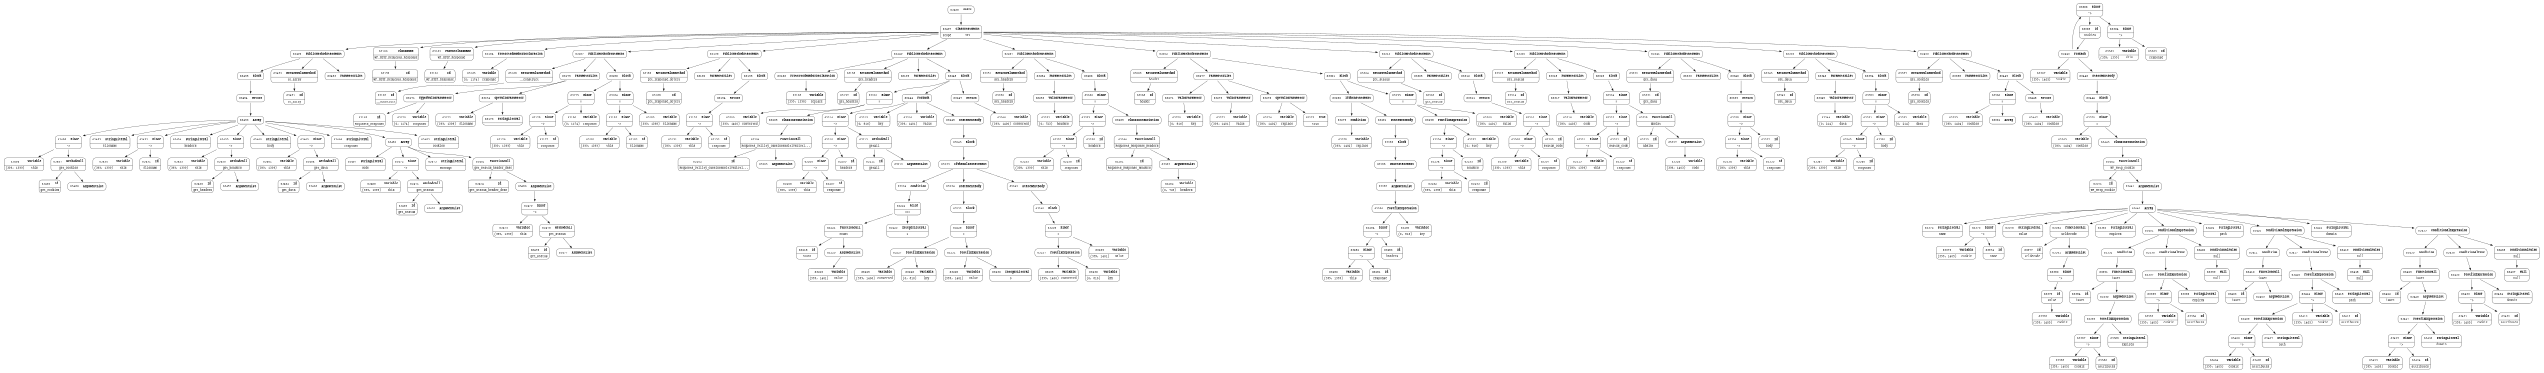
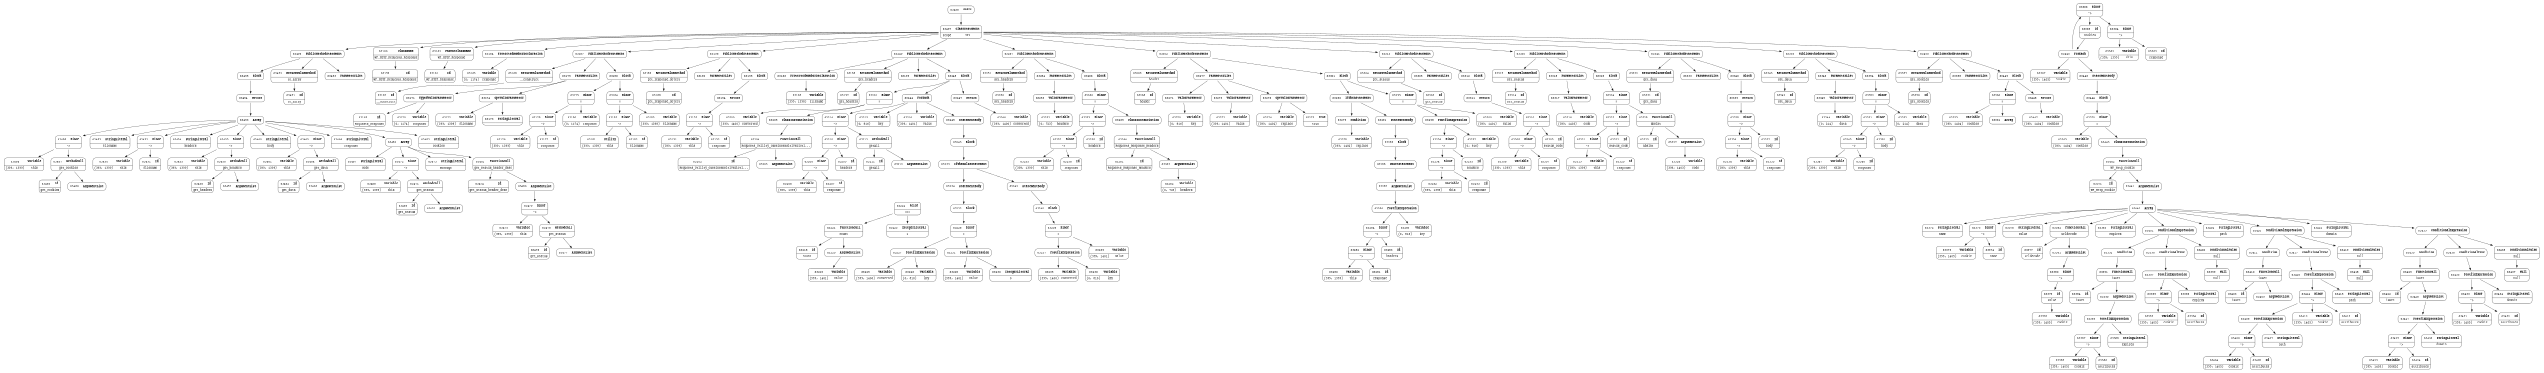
(817, 102) -> (817, 102)
(610, 139) -> (610, 139)
(912, 186) -> none
